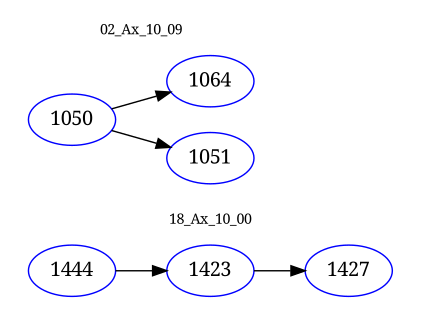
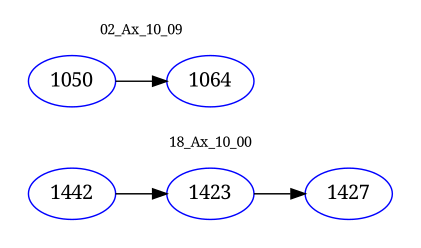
(210, 158) -> none
(72, 271) -> (72, 194)
